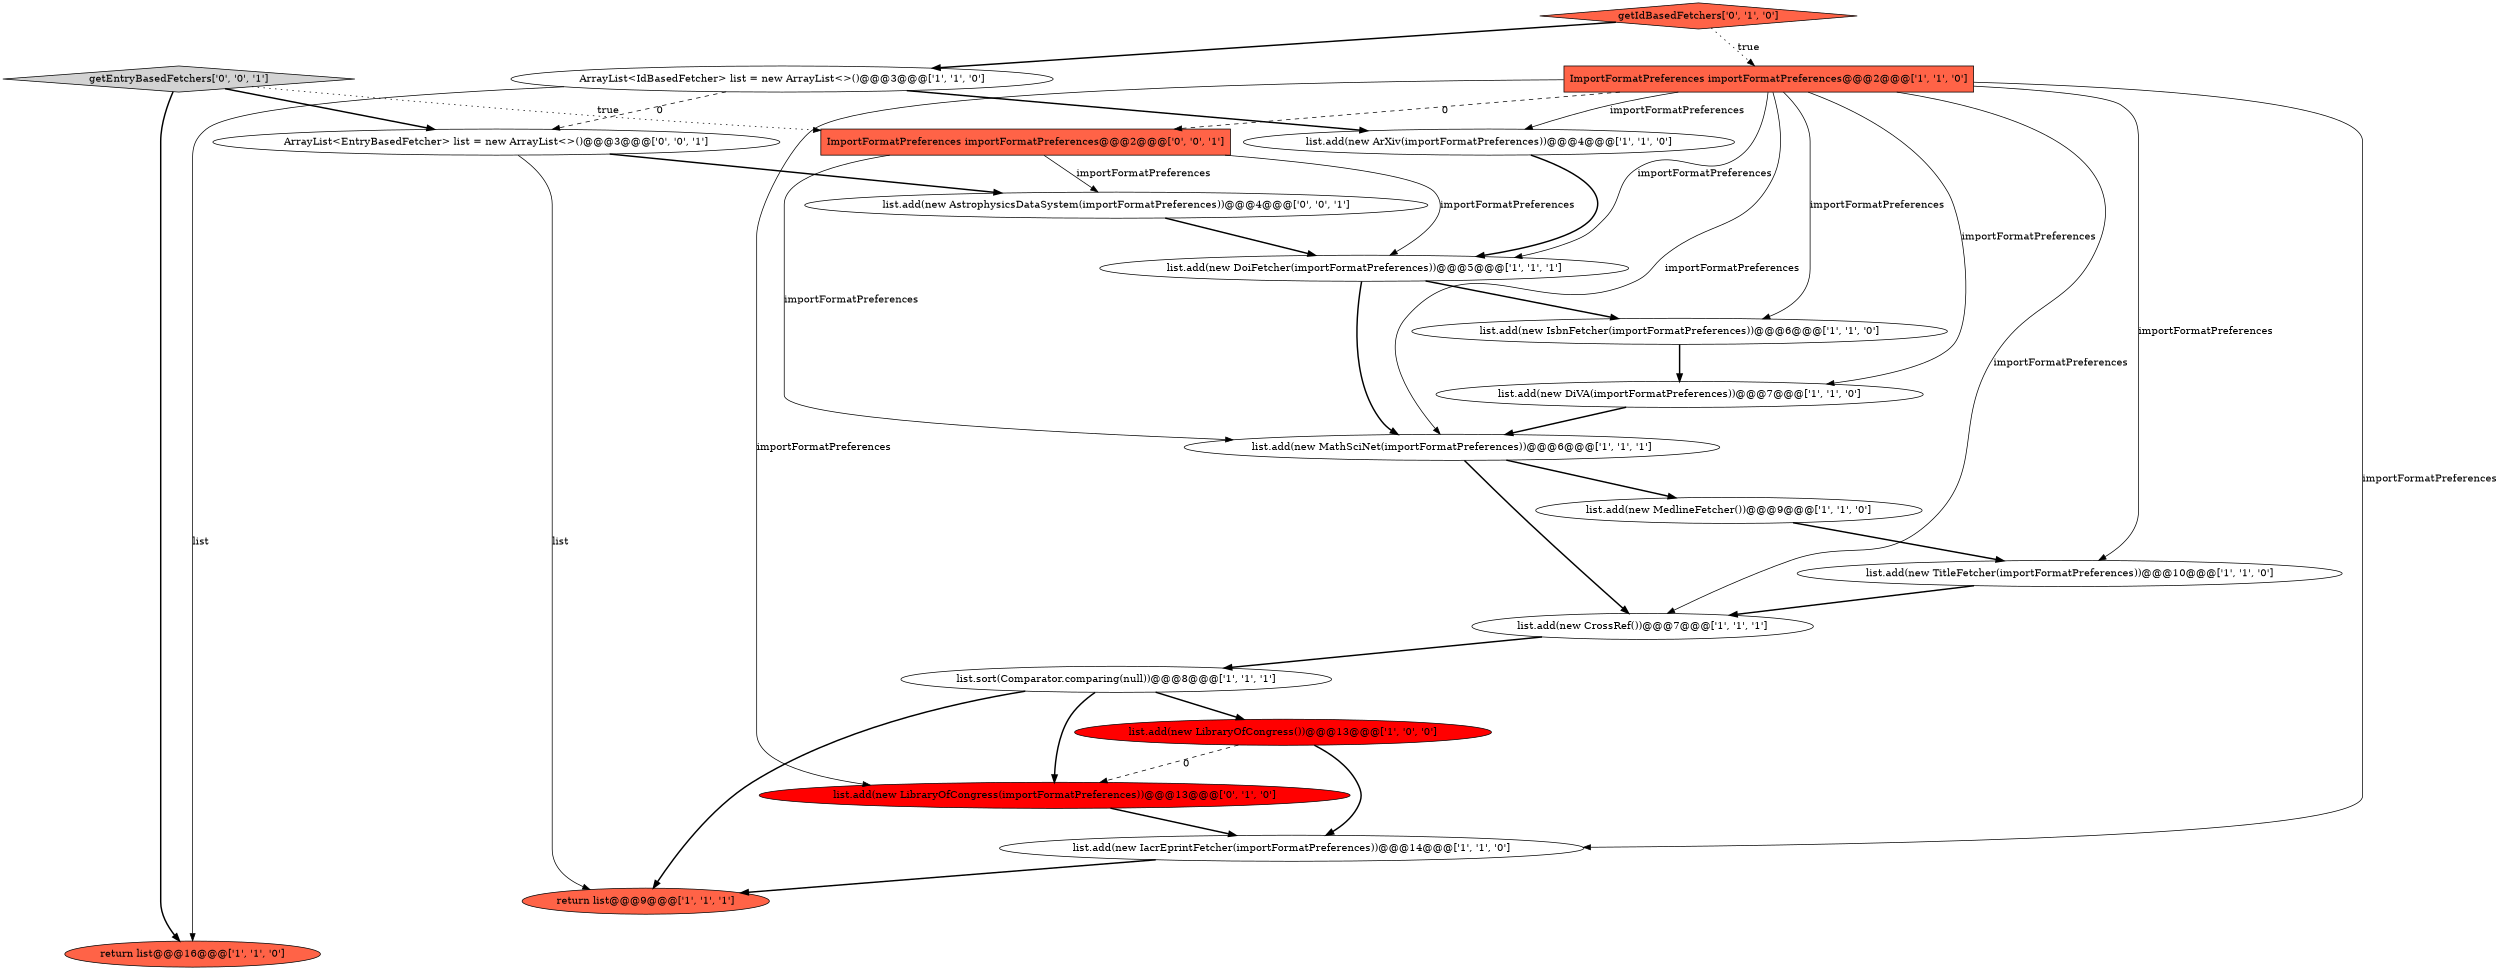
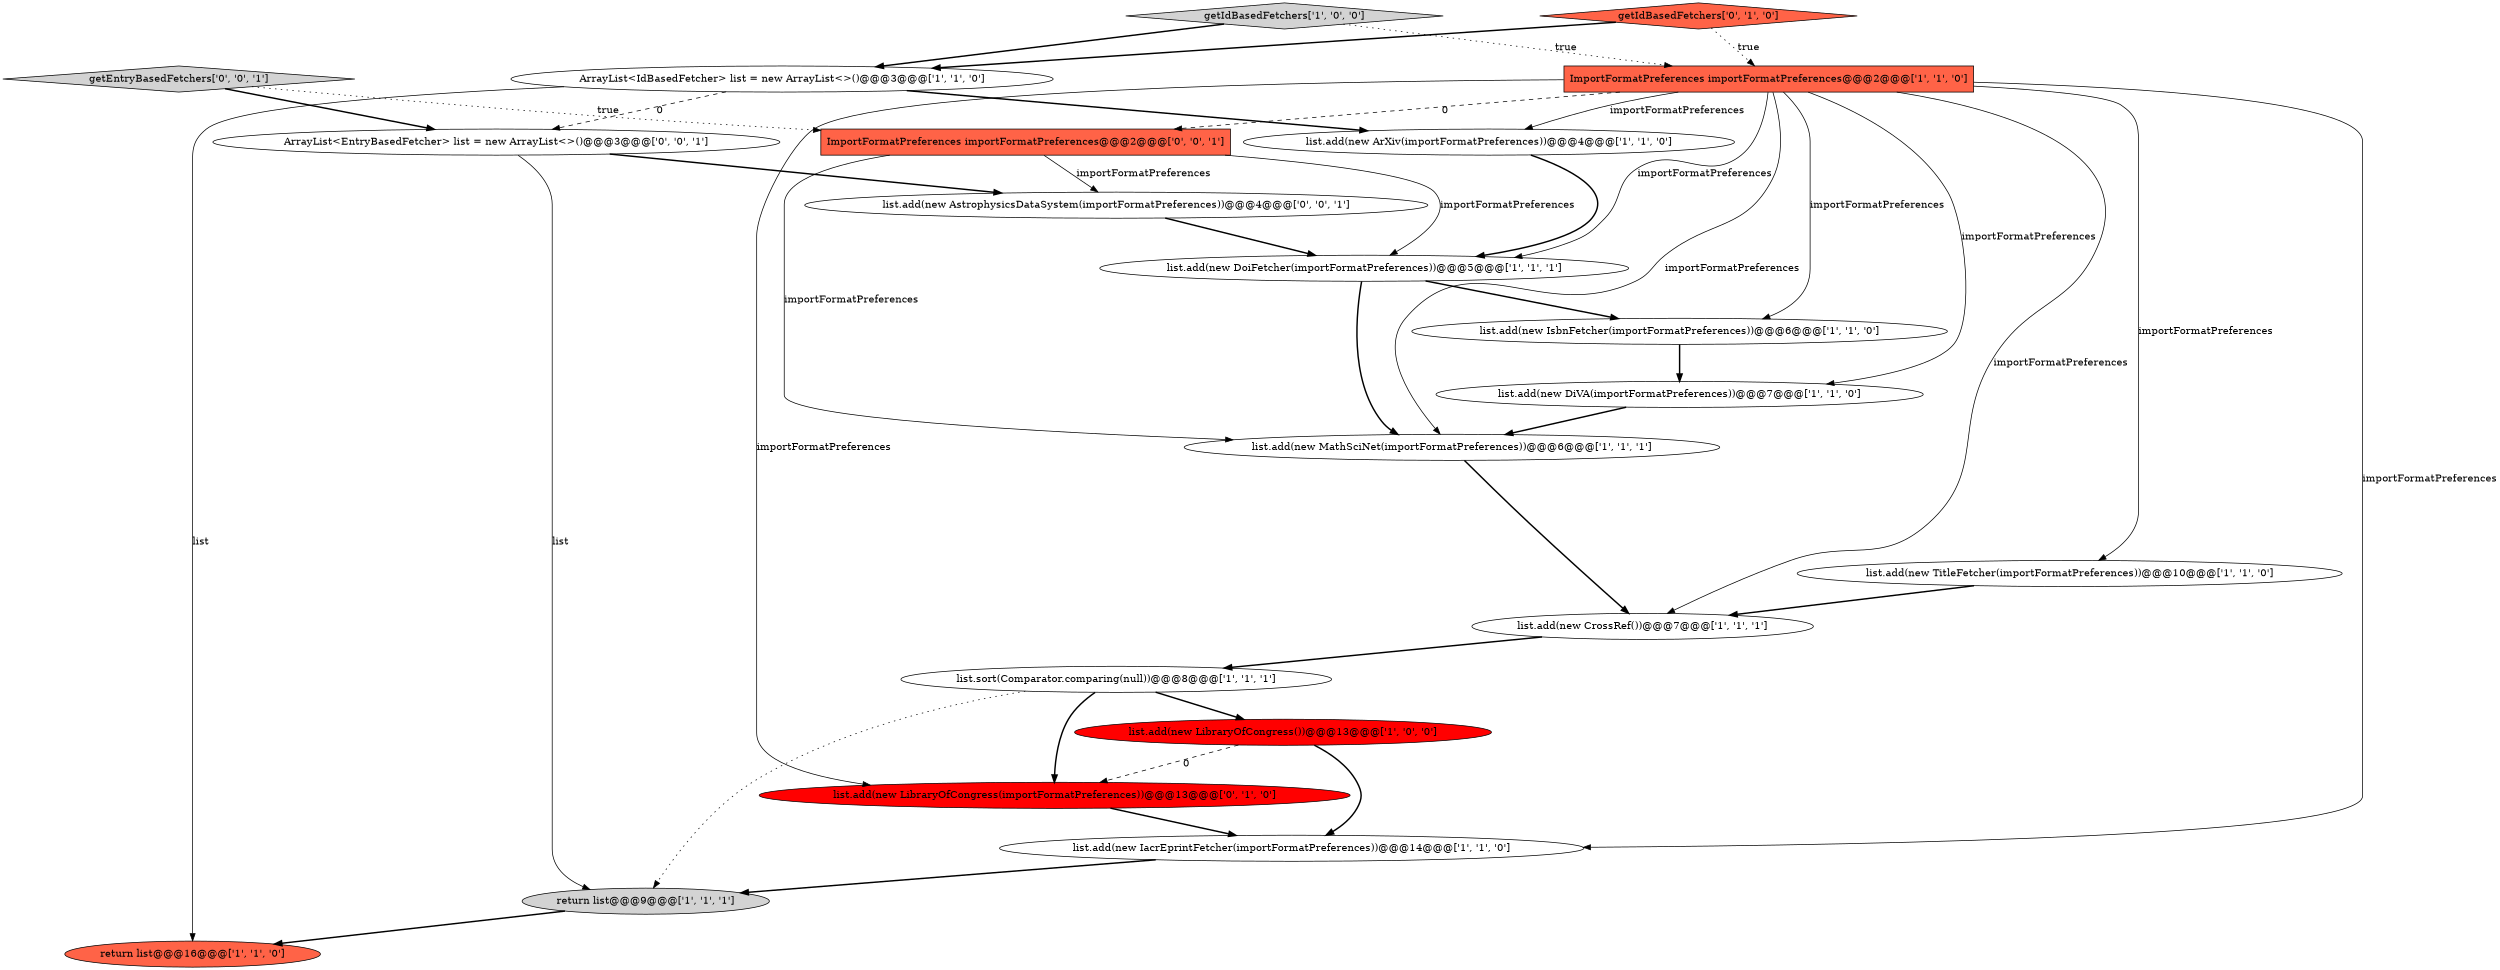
none -> (1284, 16)
(1729, 510) -> none
(161, 514) -> (423, 927)
(819, 748) -> (819, 748)
(646, 901) -> (646, 901)
